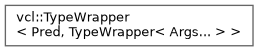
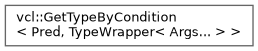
(129, 26) -> (129, 26)
